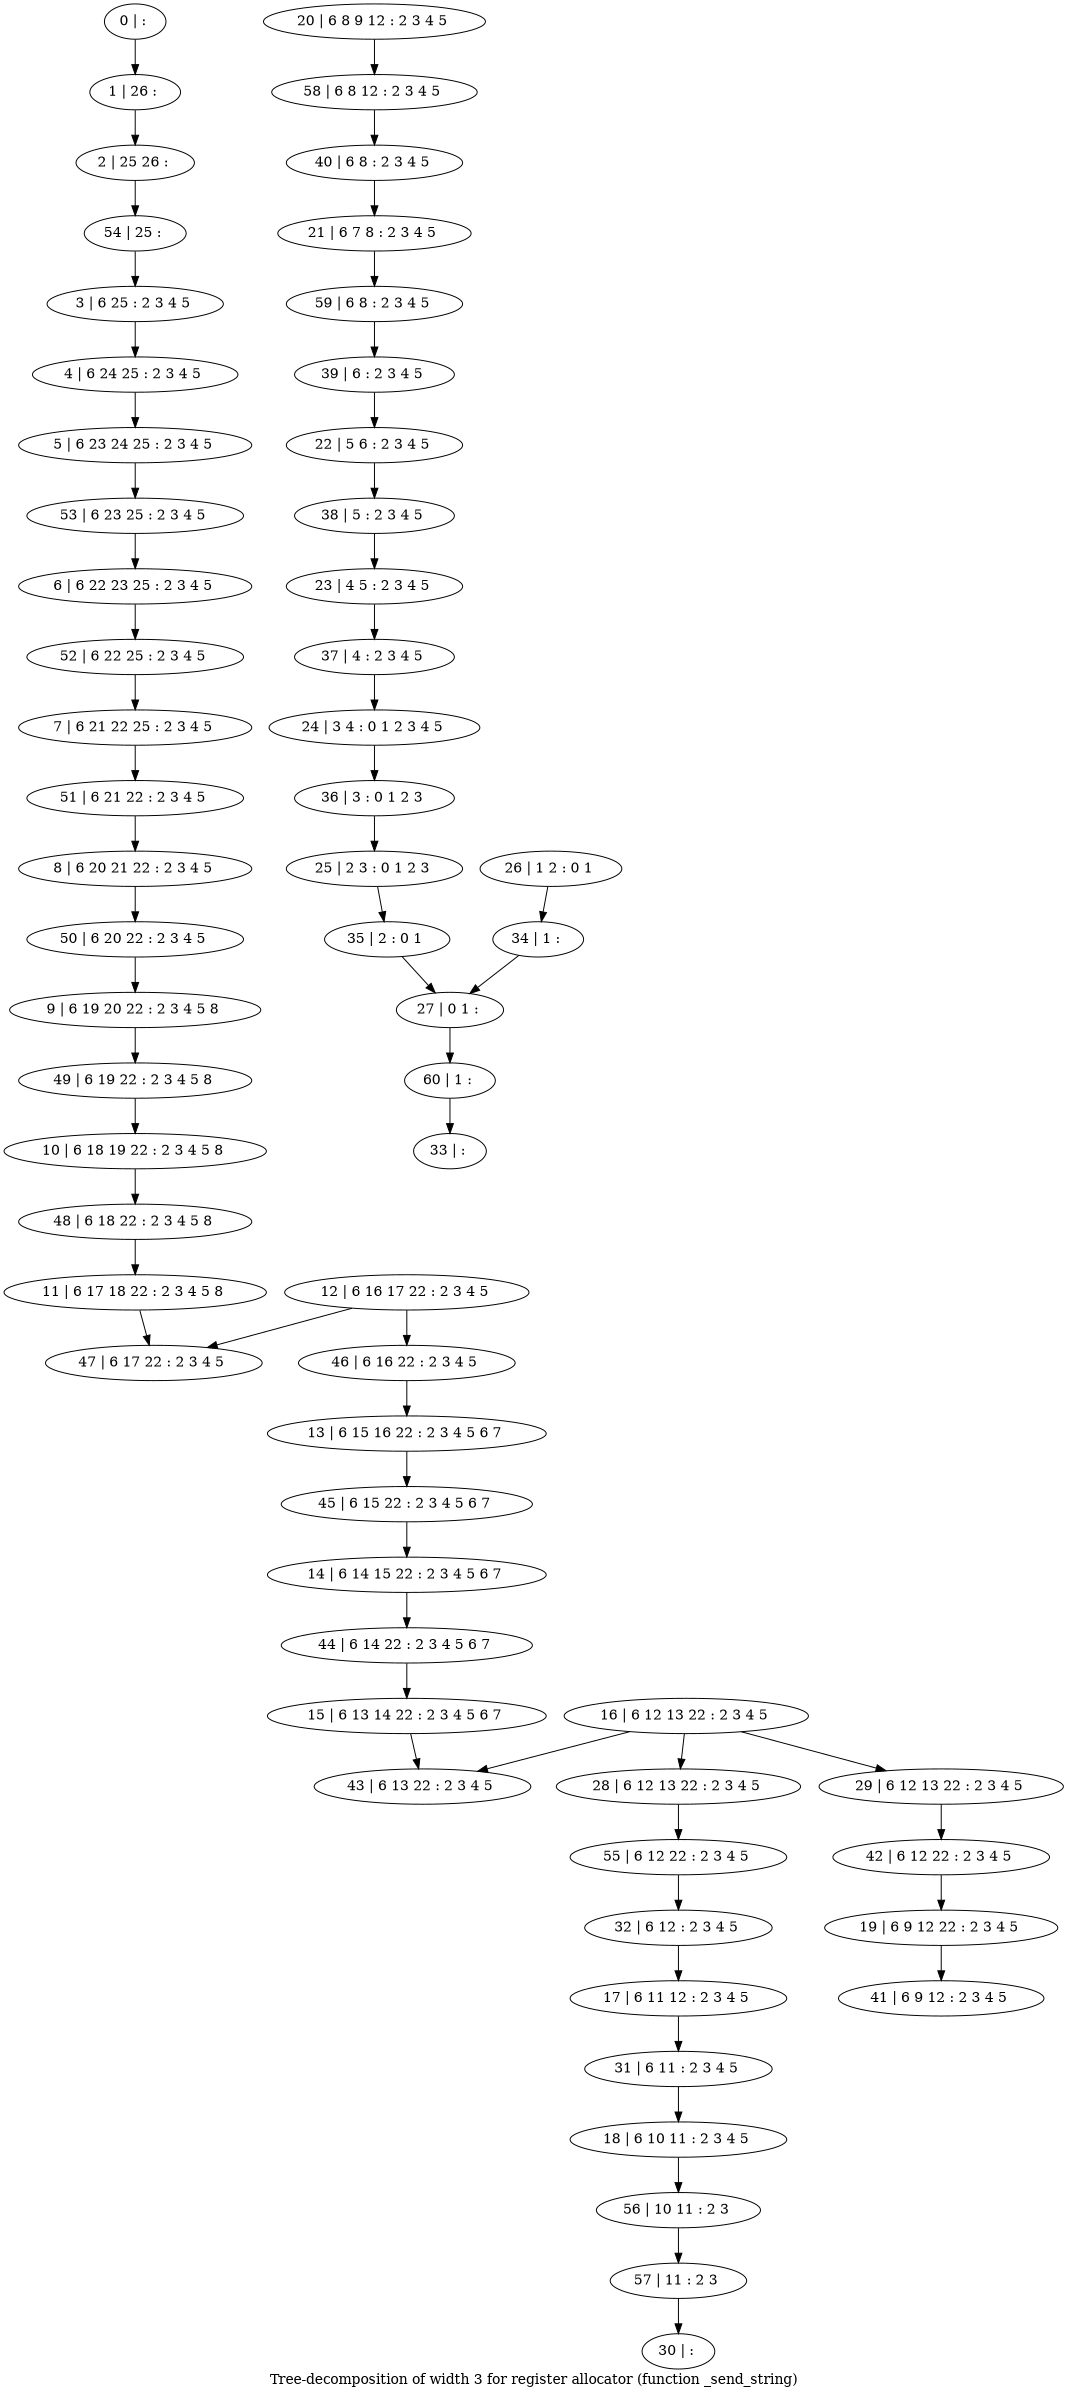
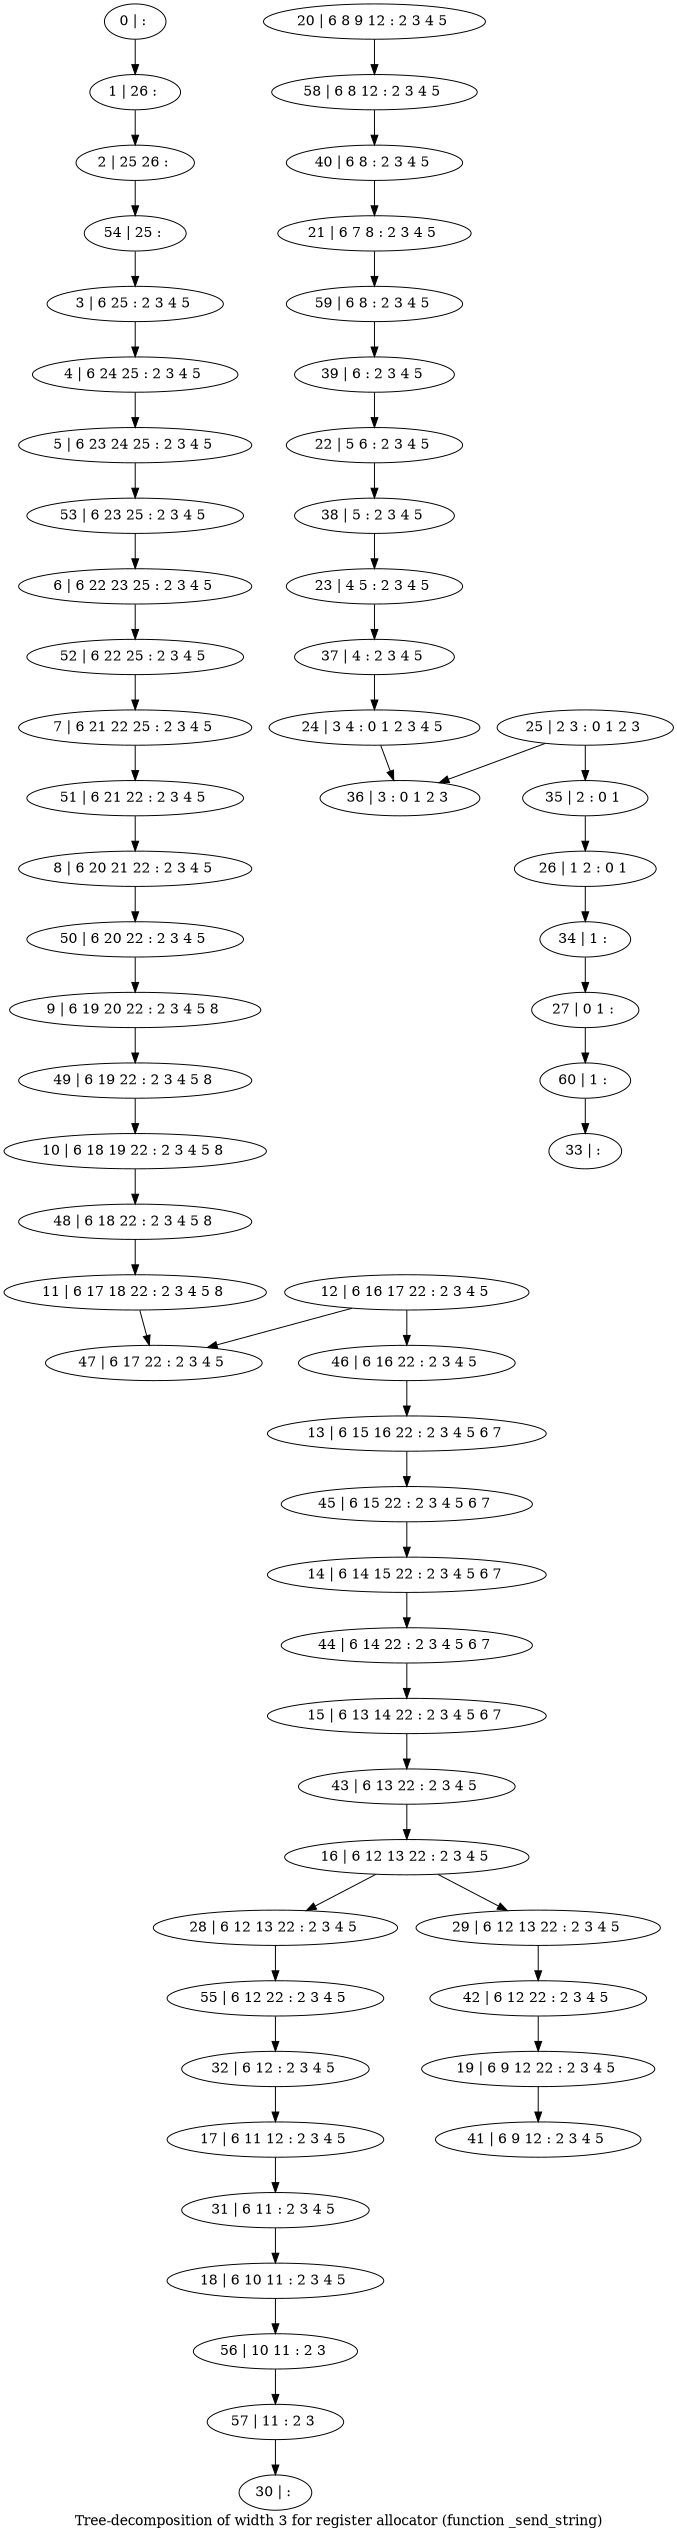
(374, 829) -> (497, 761)
(415, 971) -> (585, 829)
(558, 1750) -> (407, 1817)
